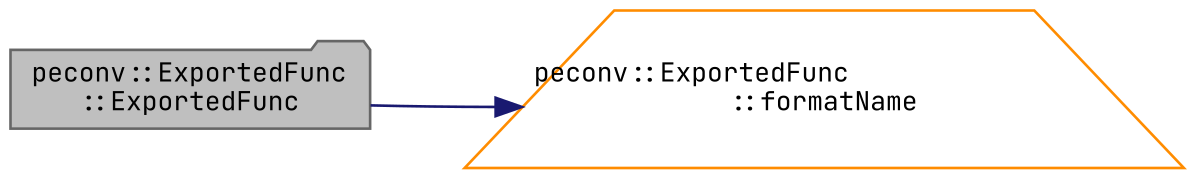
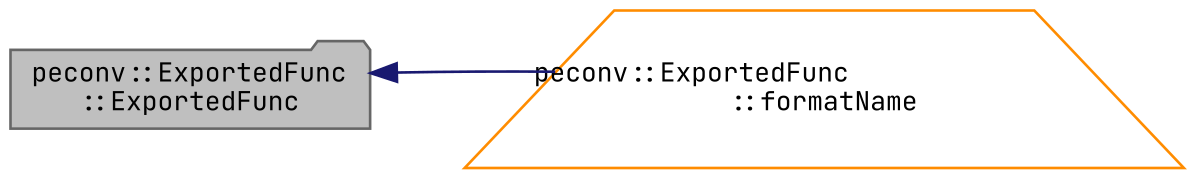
(433, 107) -> (476, 72)
